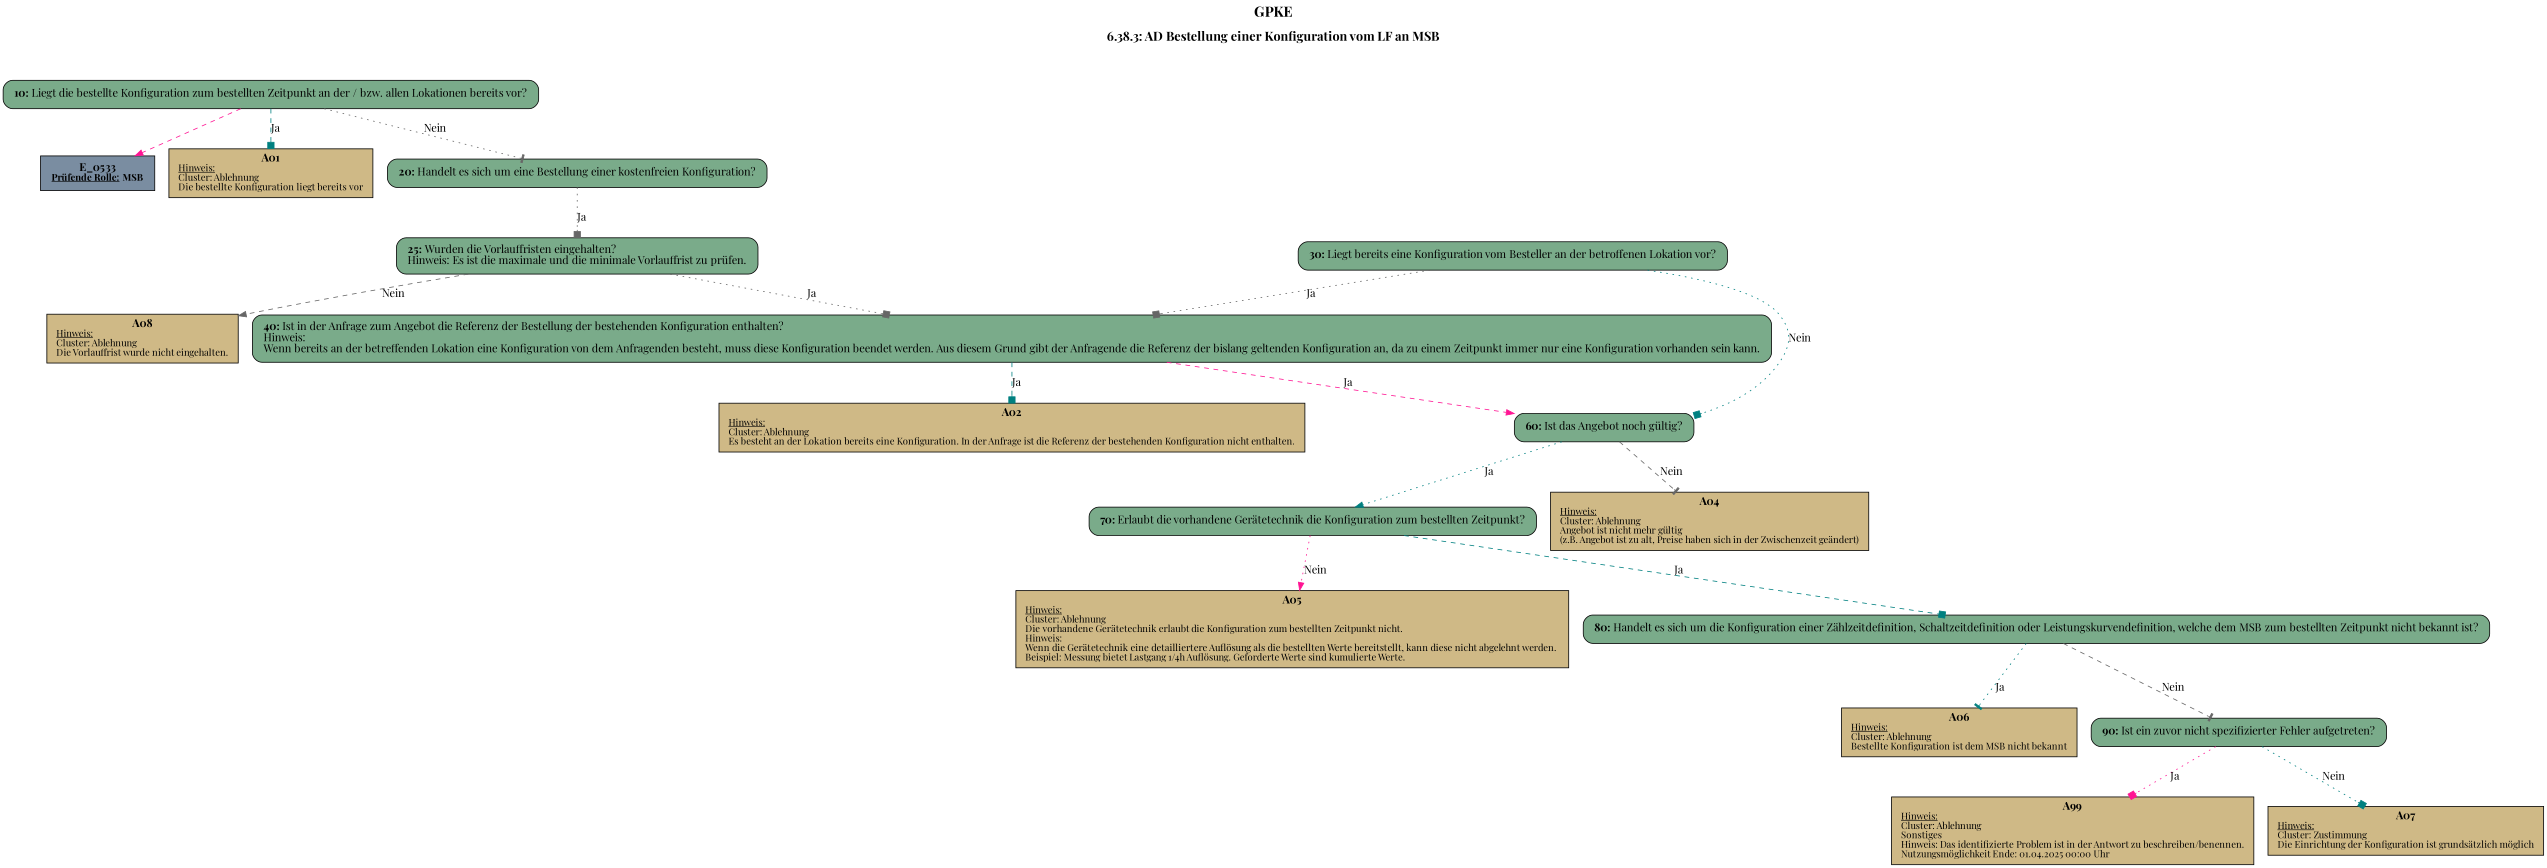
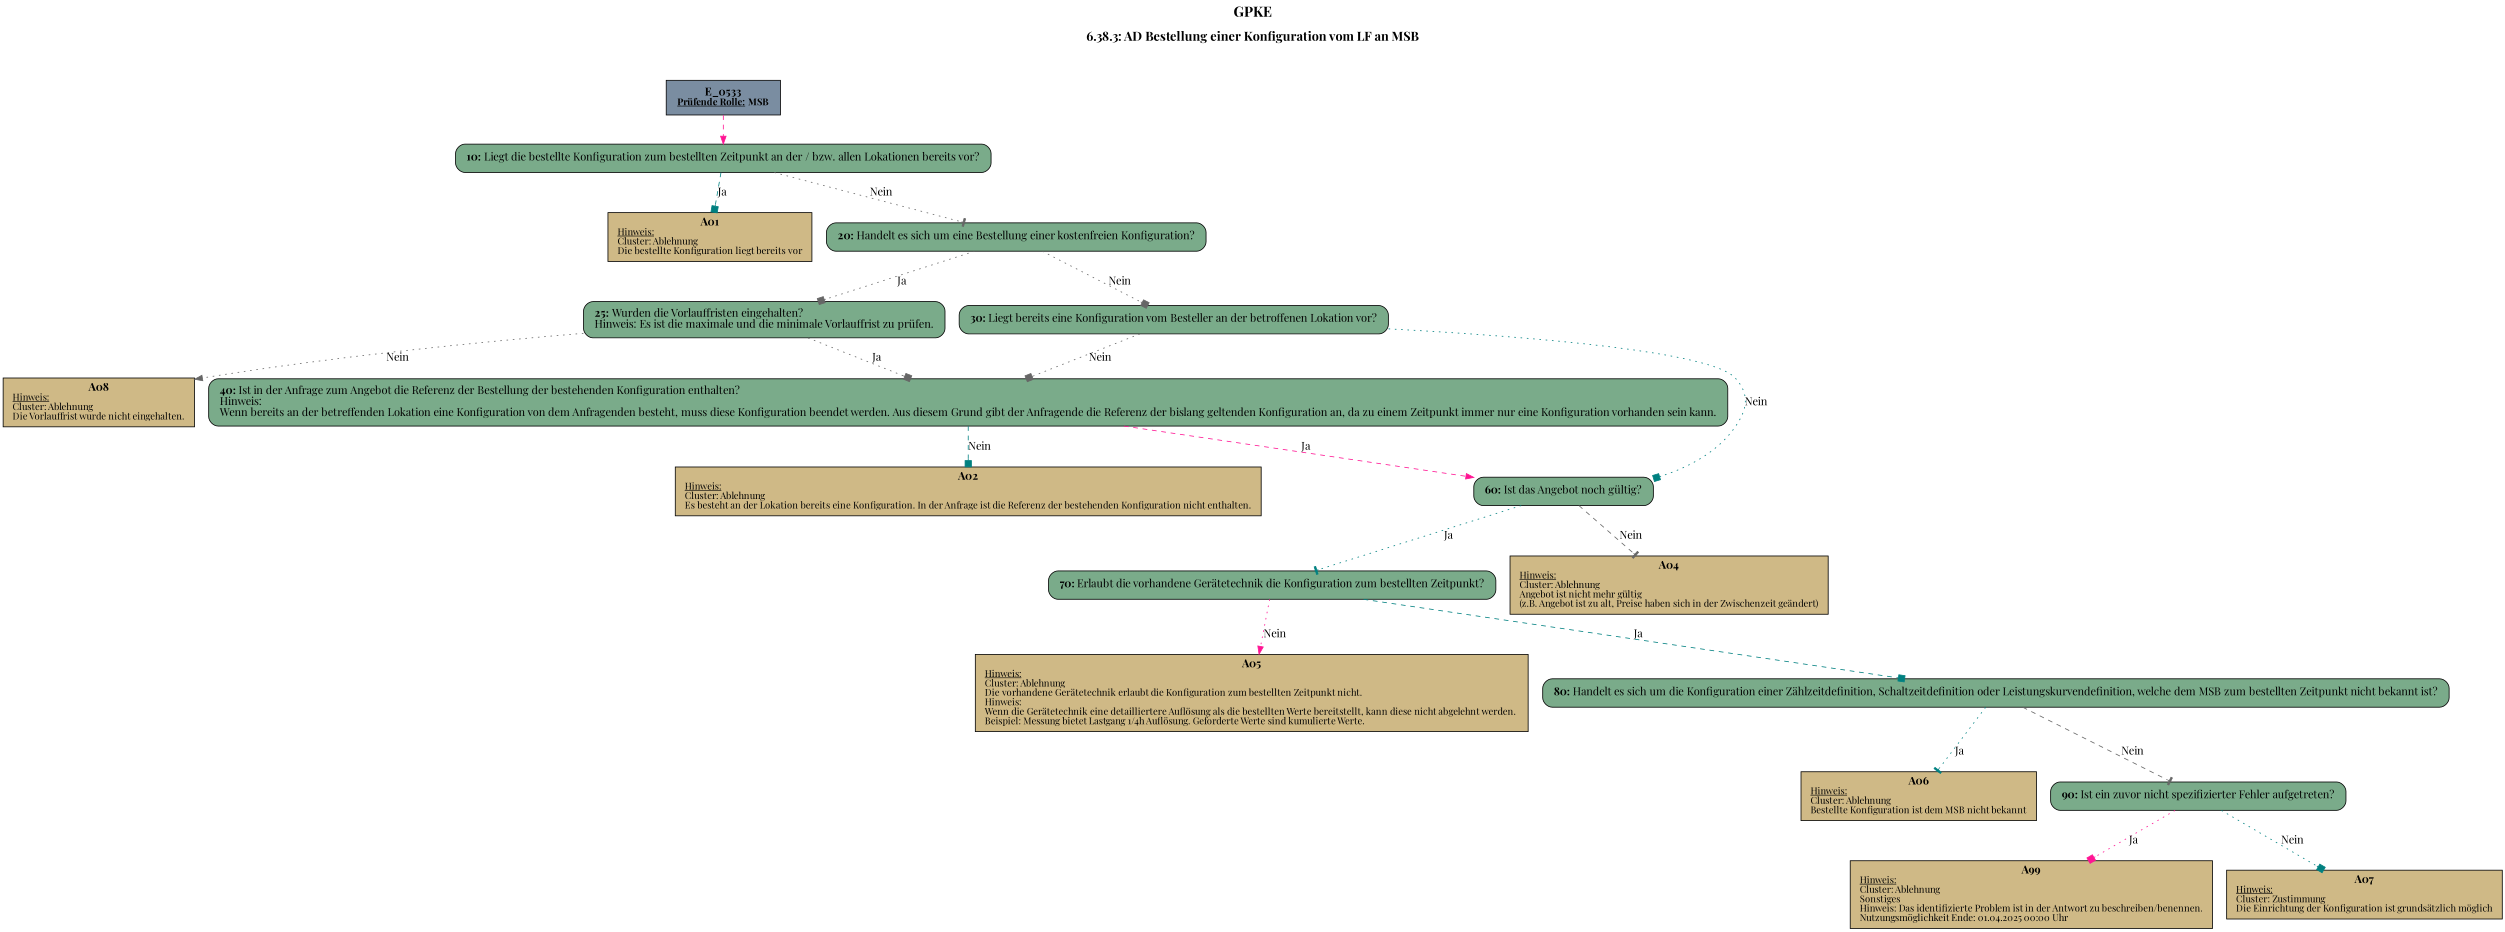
(191, 131) -> (723, 126)
none -> (1091, 277)
(357, 293) -> (393, 352)
(1311, 294) -> (1100, 358)
(1017, 383) -> (980, 447)
(1462, 473) -> (1420, 538)
